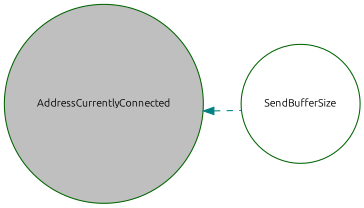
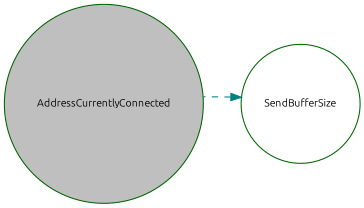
(228, 111) -> (217, 97)
